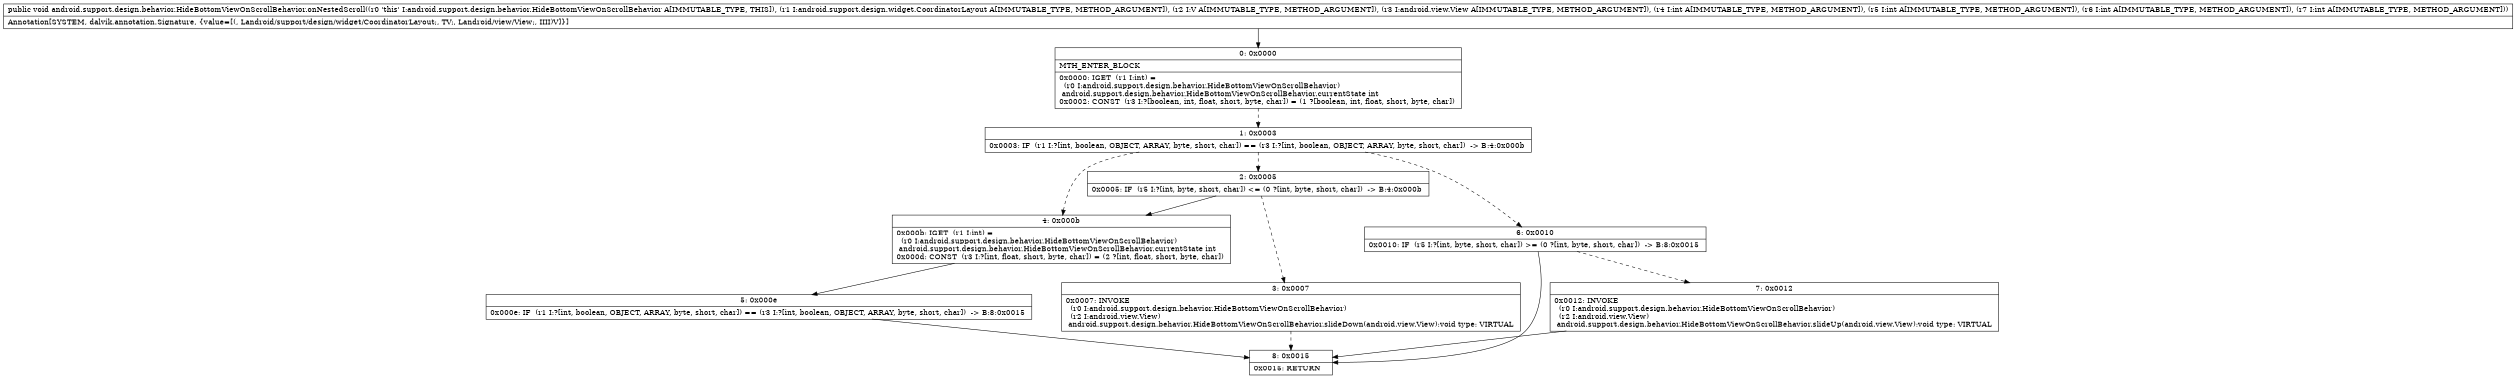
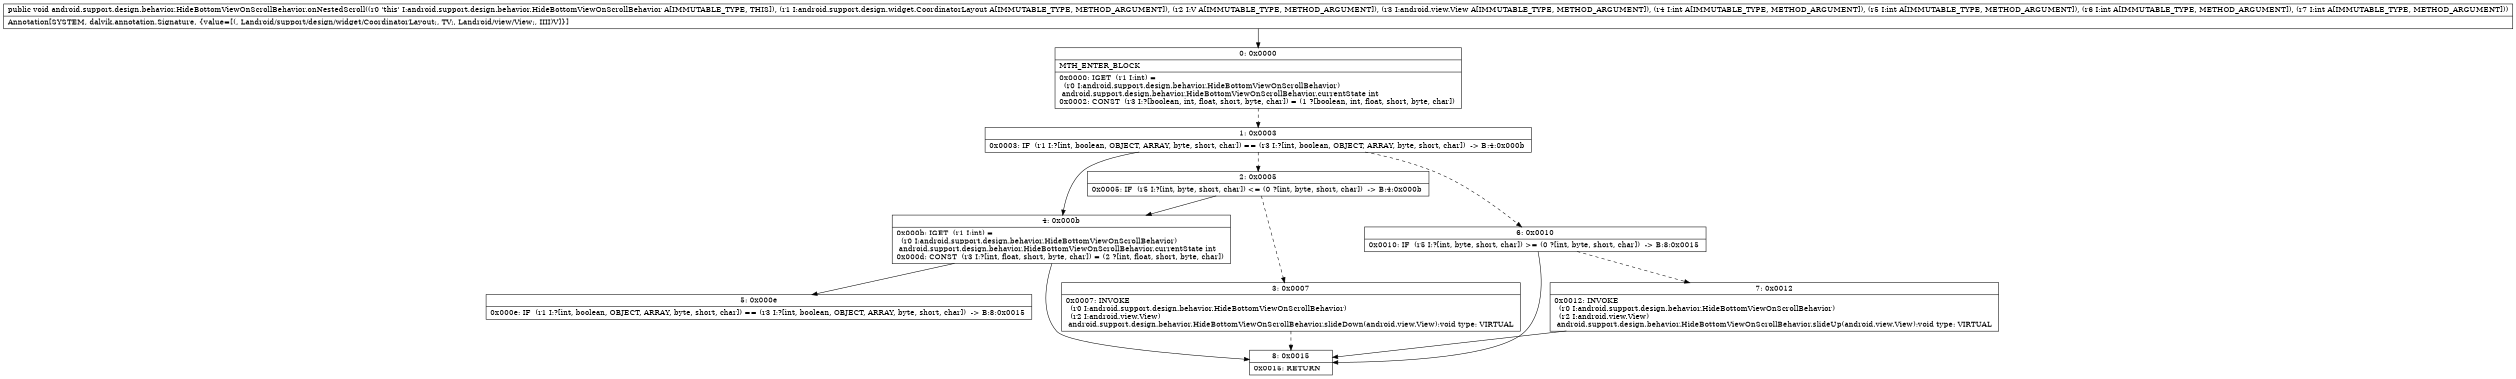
(1089, 167) -> (1089, 167)
(1058, 338) -> (1114, 346)
